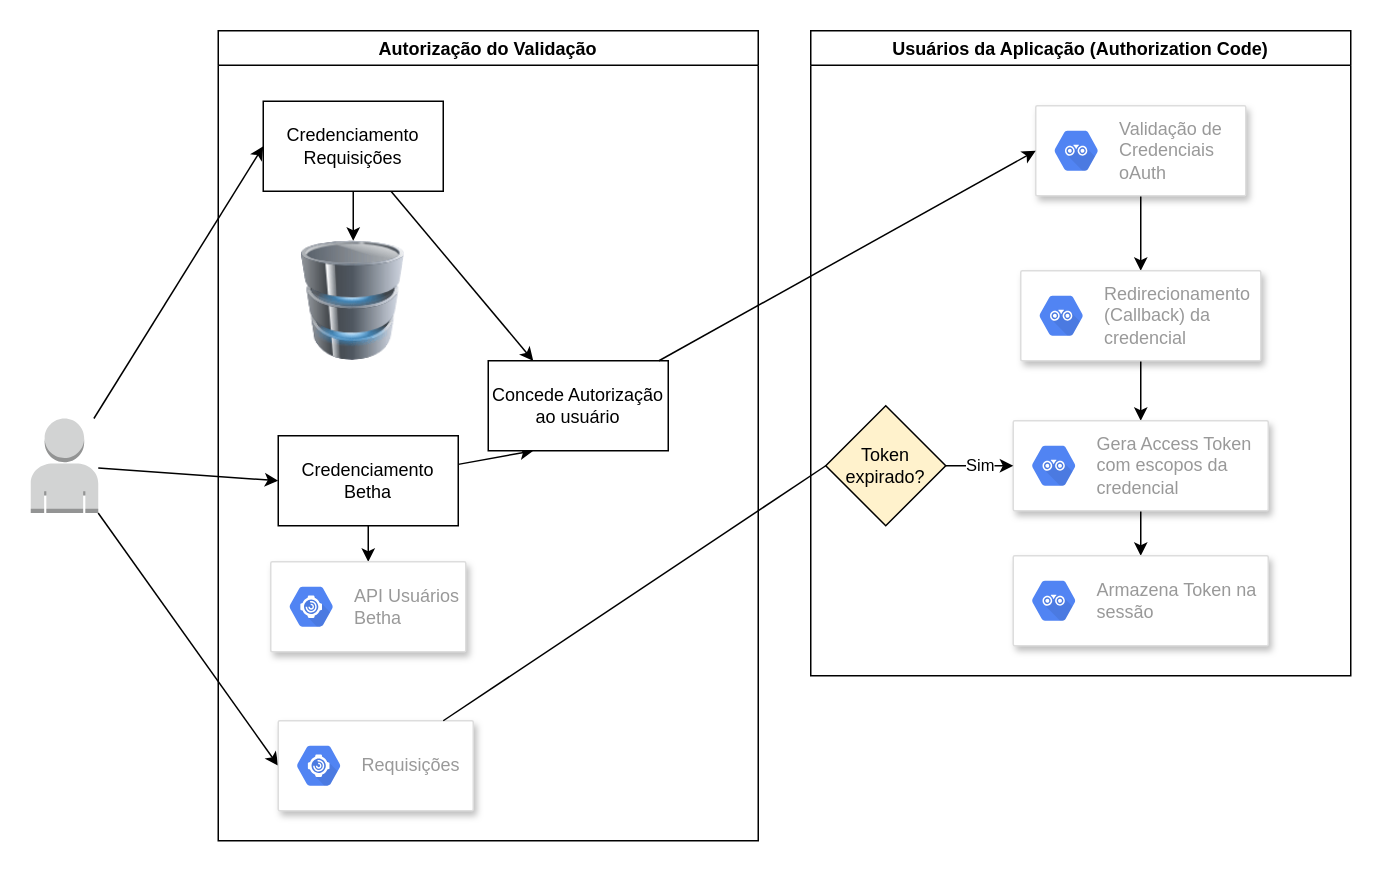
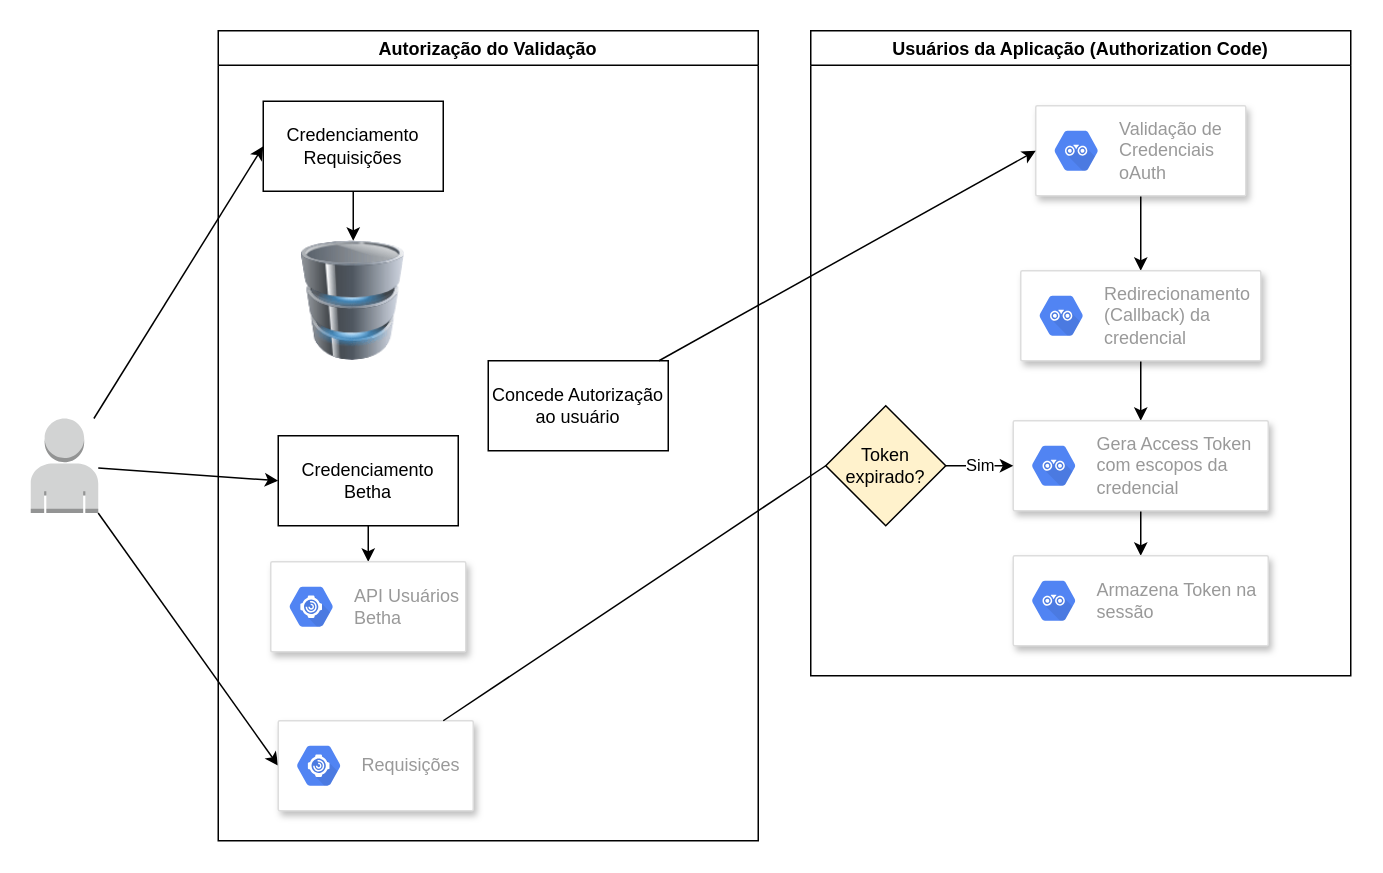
(459, 272) -> none
(491, 458) -> none
